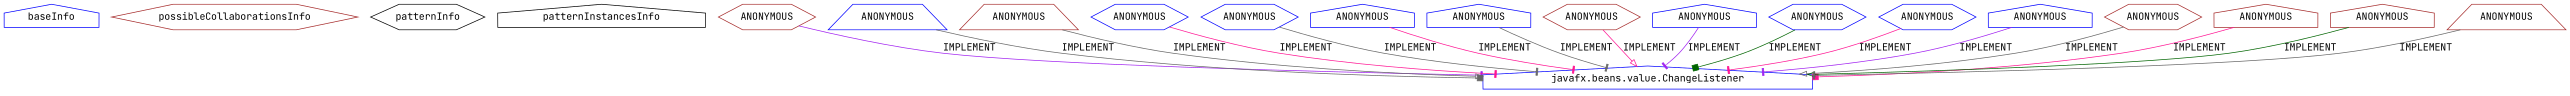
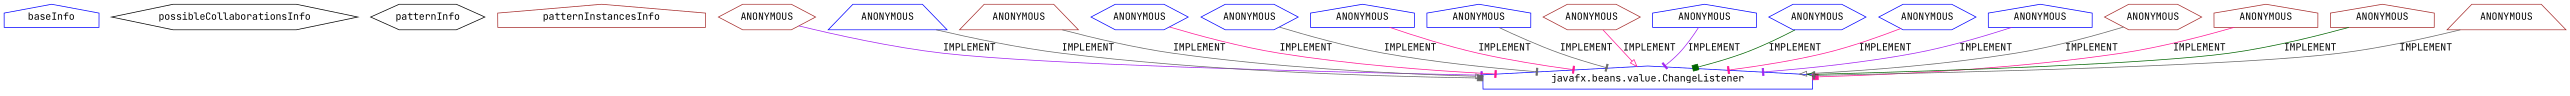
(235, 17) -> (235, 17)
(602, 17) -> (602, 17)
